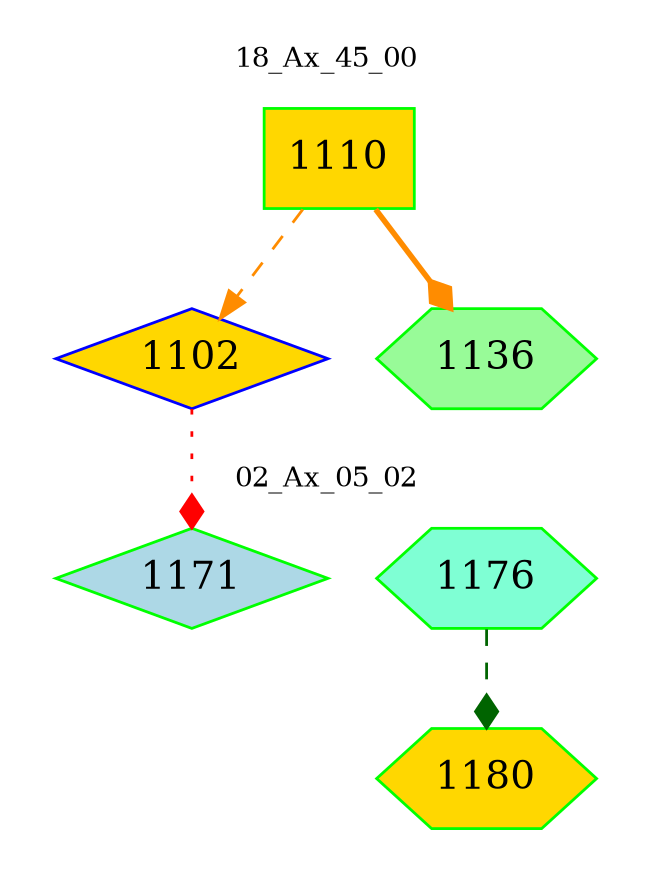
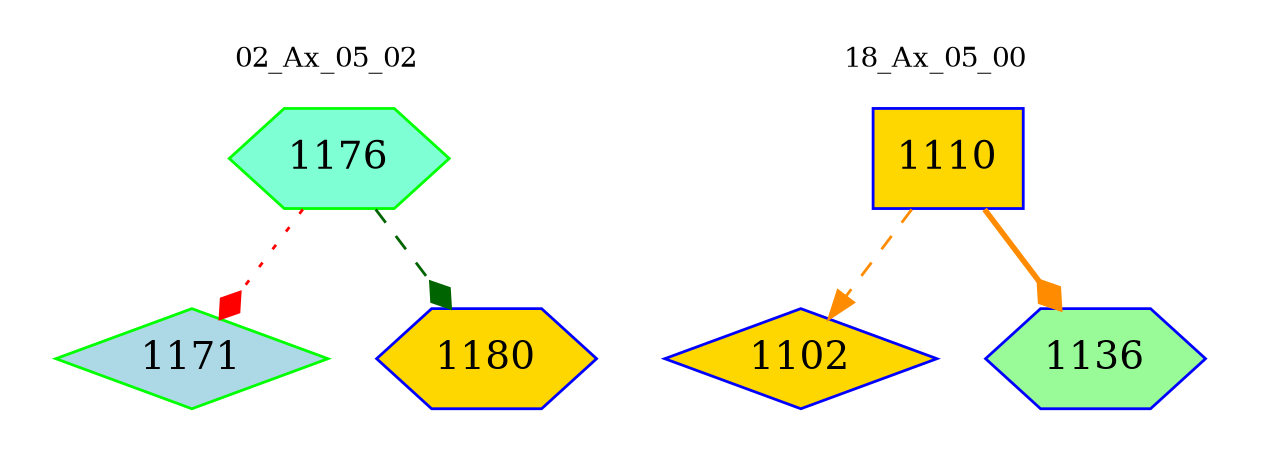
(327, 60) -> (936, 60)
(339, 158) -> (948, 158)
(487, 359) -> (1096, 359)
(192, 471) -> (272, 250)
(487, 779) -> (487, 359)
